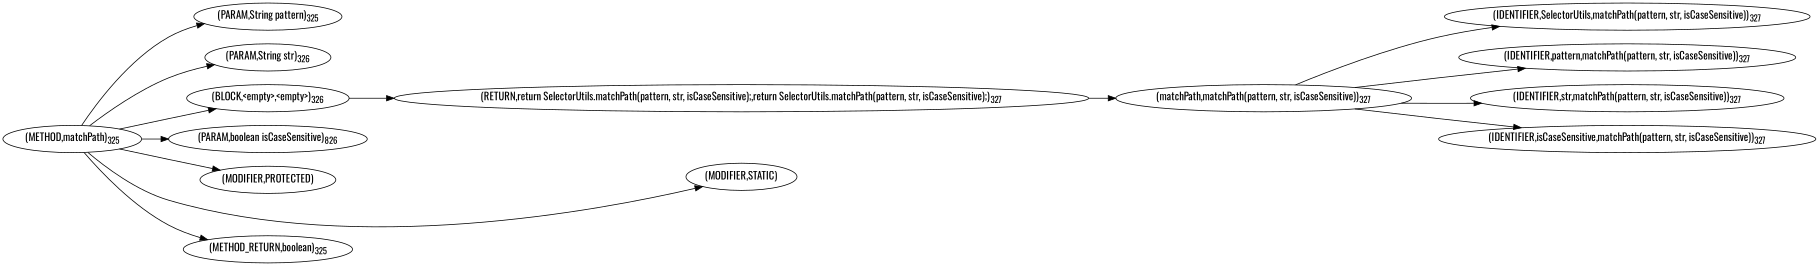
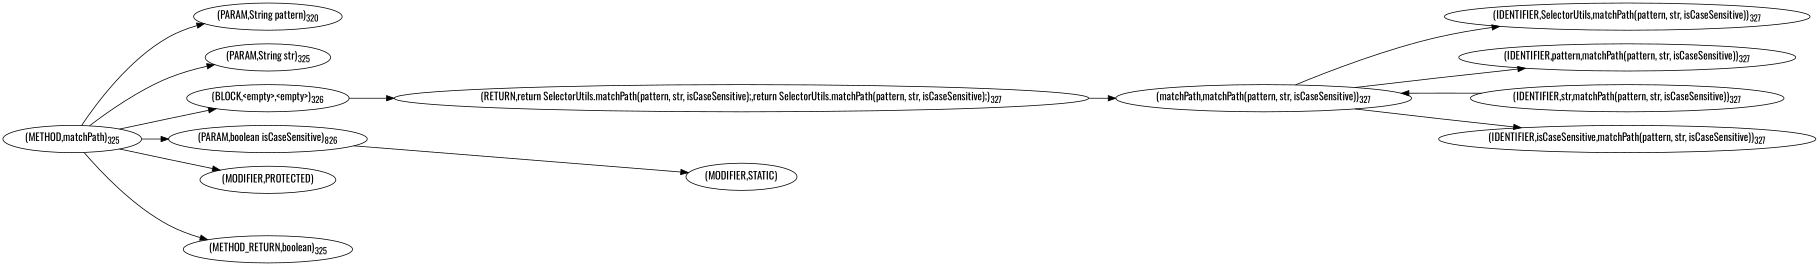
(312, 15) -> (312, 15)
(304, 56) -> (304, 56)
(1438, 103) -> (1445, 93)
(385, 227) -> (517, 159)
